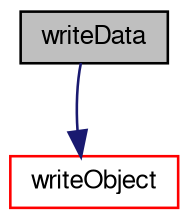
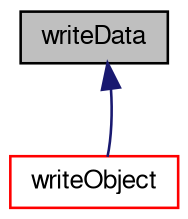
(77, 97) -> (111, 123)
